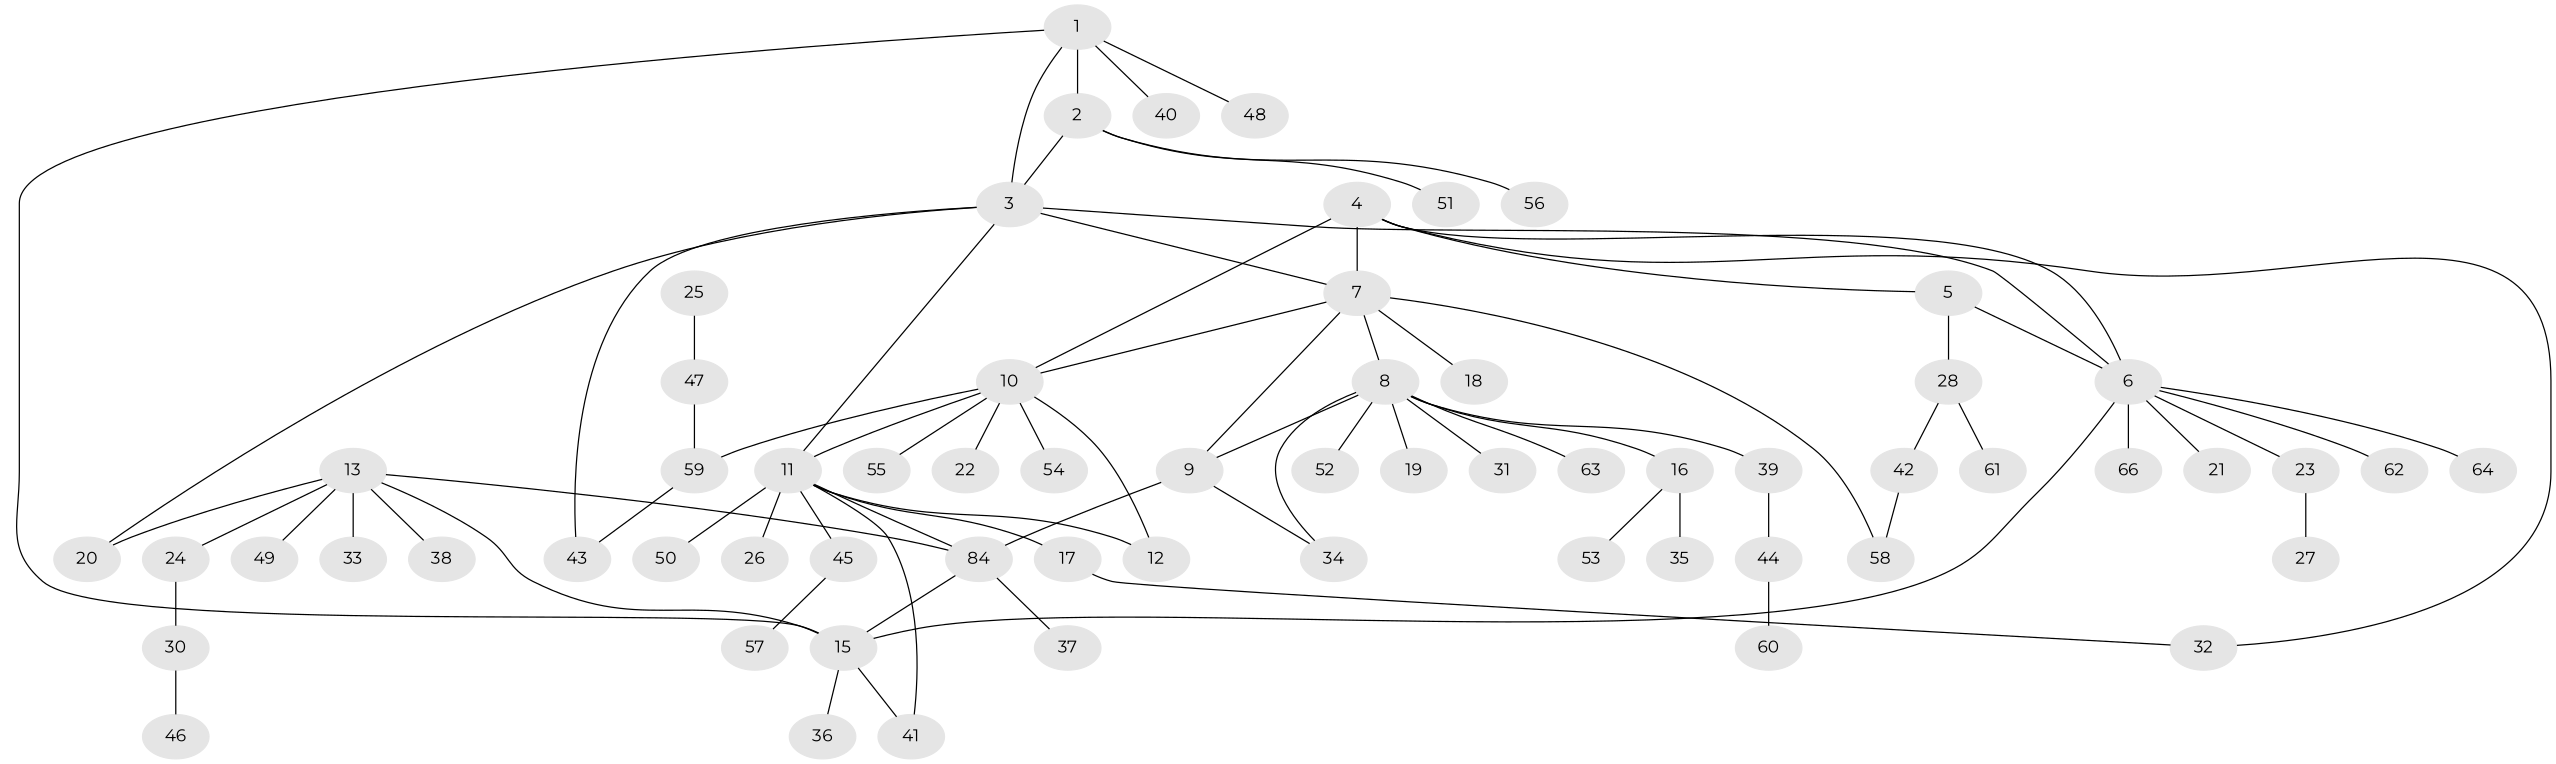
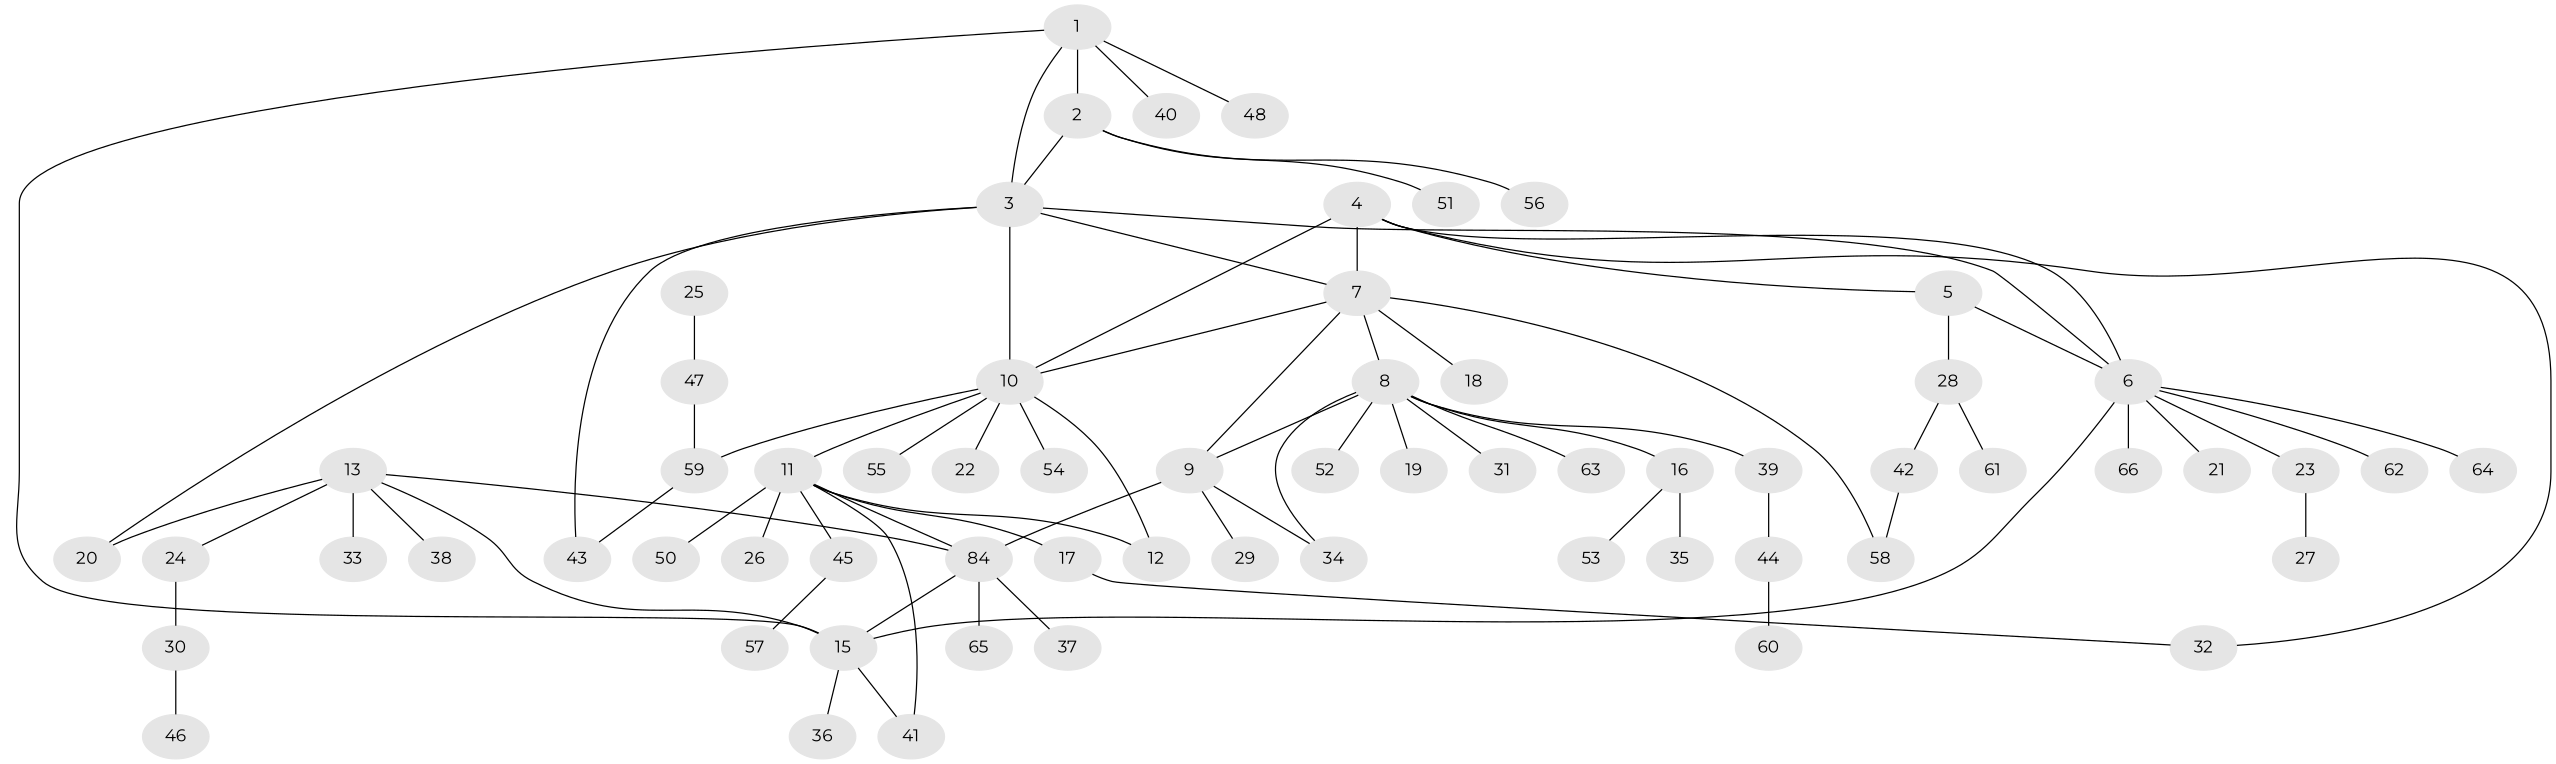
(899, 338) -> (1010, 293)
(264, 559) -> none
none -> (1245, 559)
none -> (979, 648)
